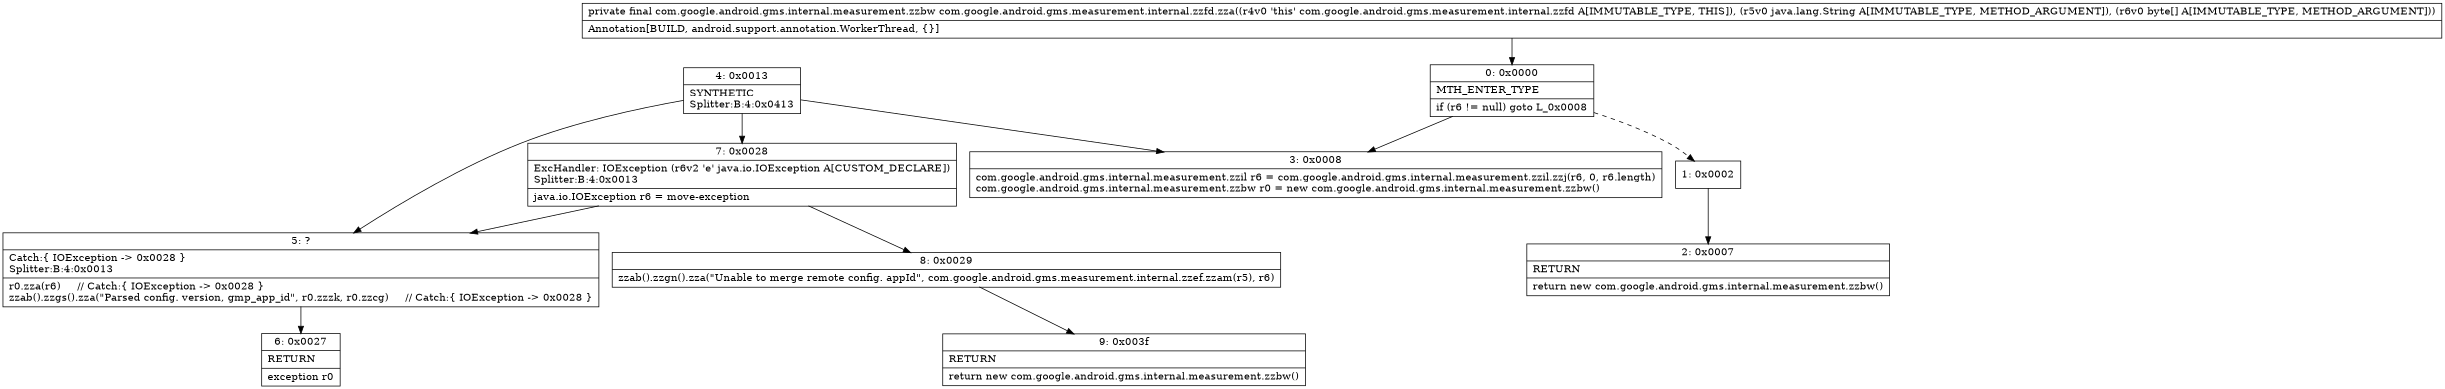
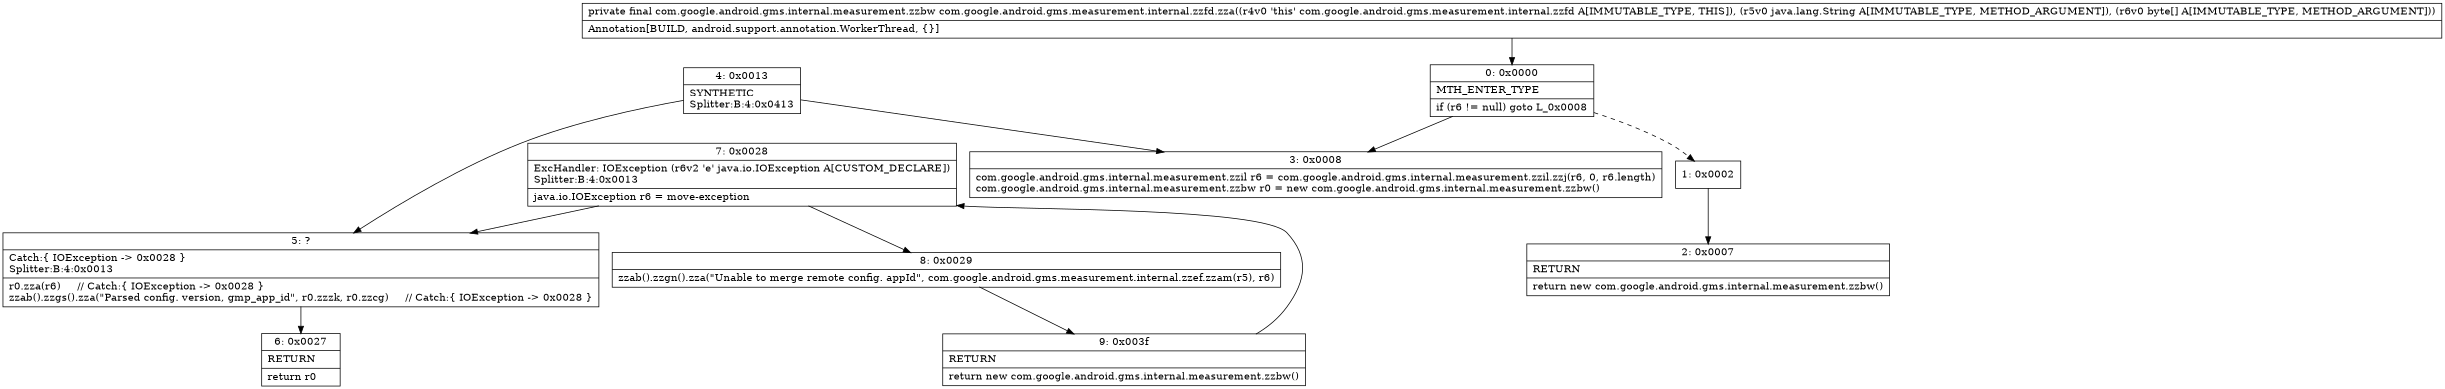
(742, 125) -> (1189, 214)
(301, 377) -> (292, 377)
